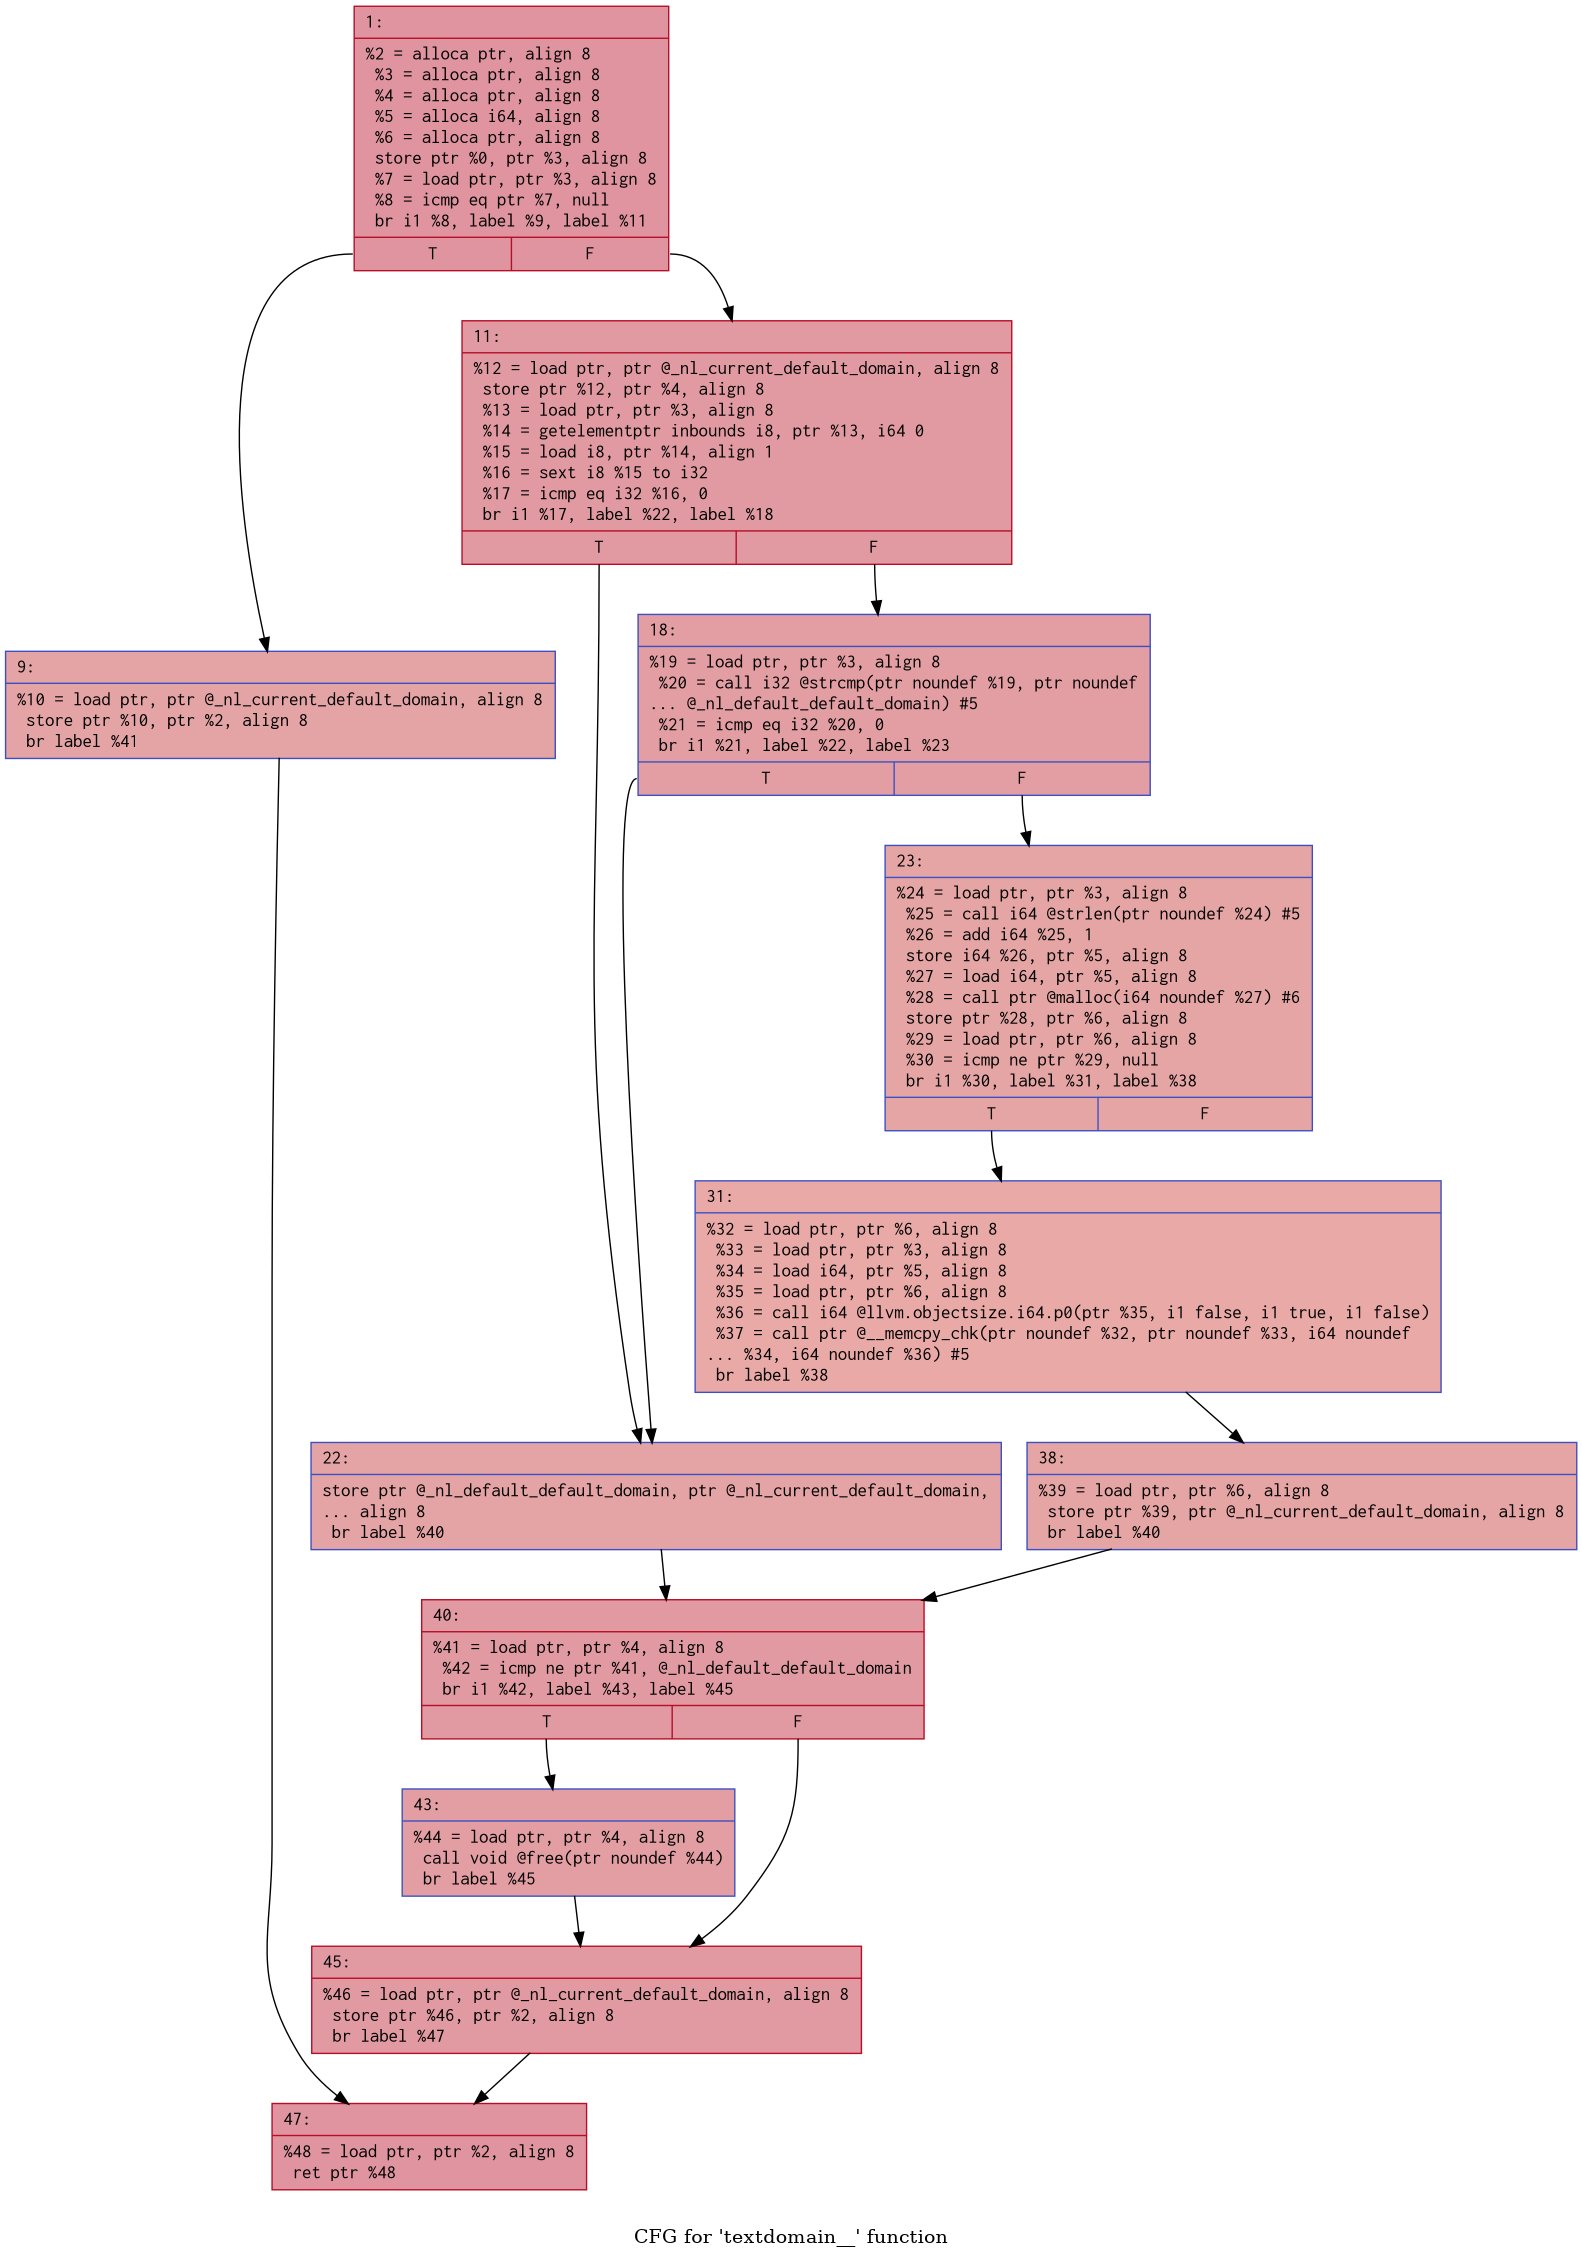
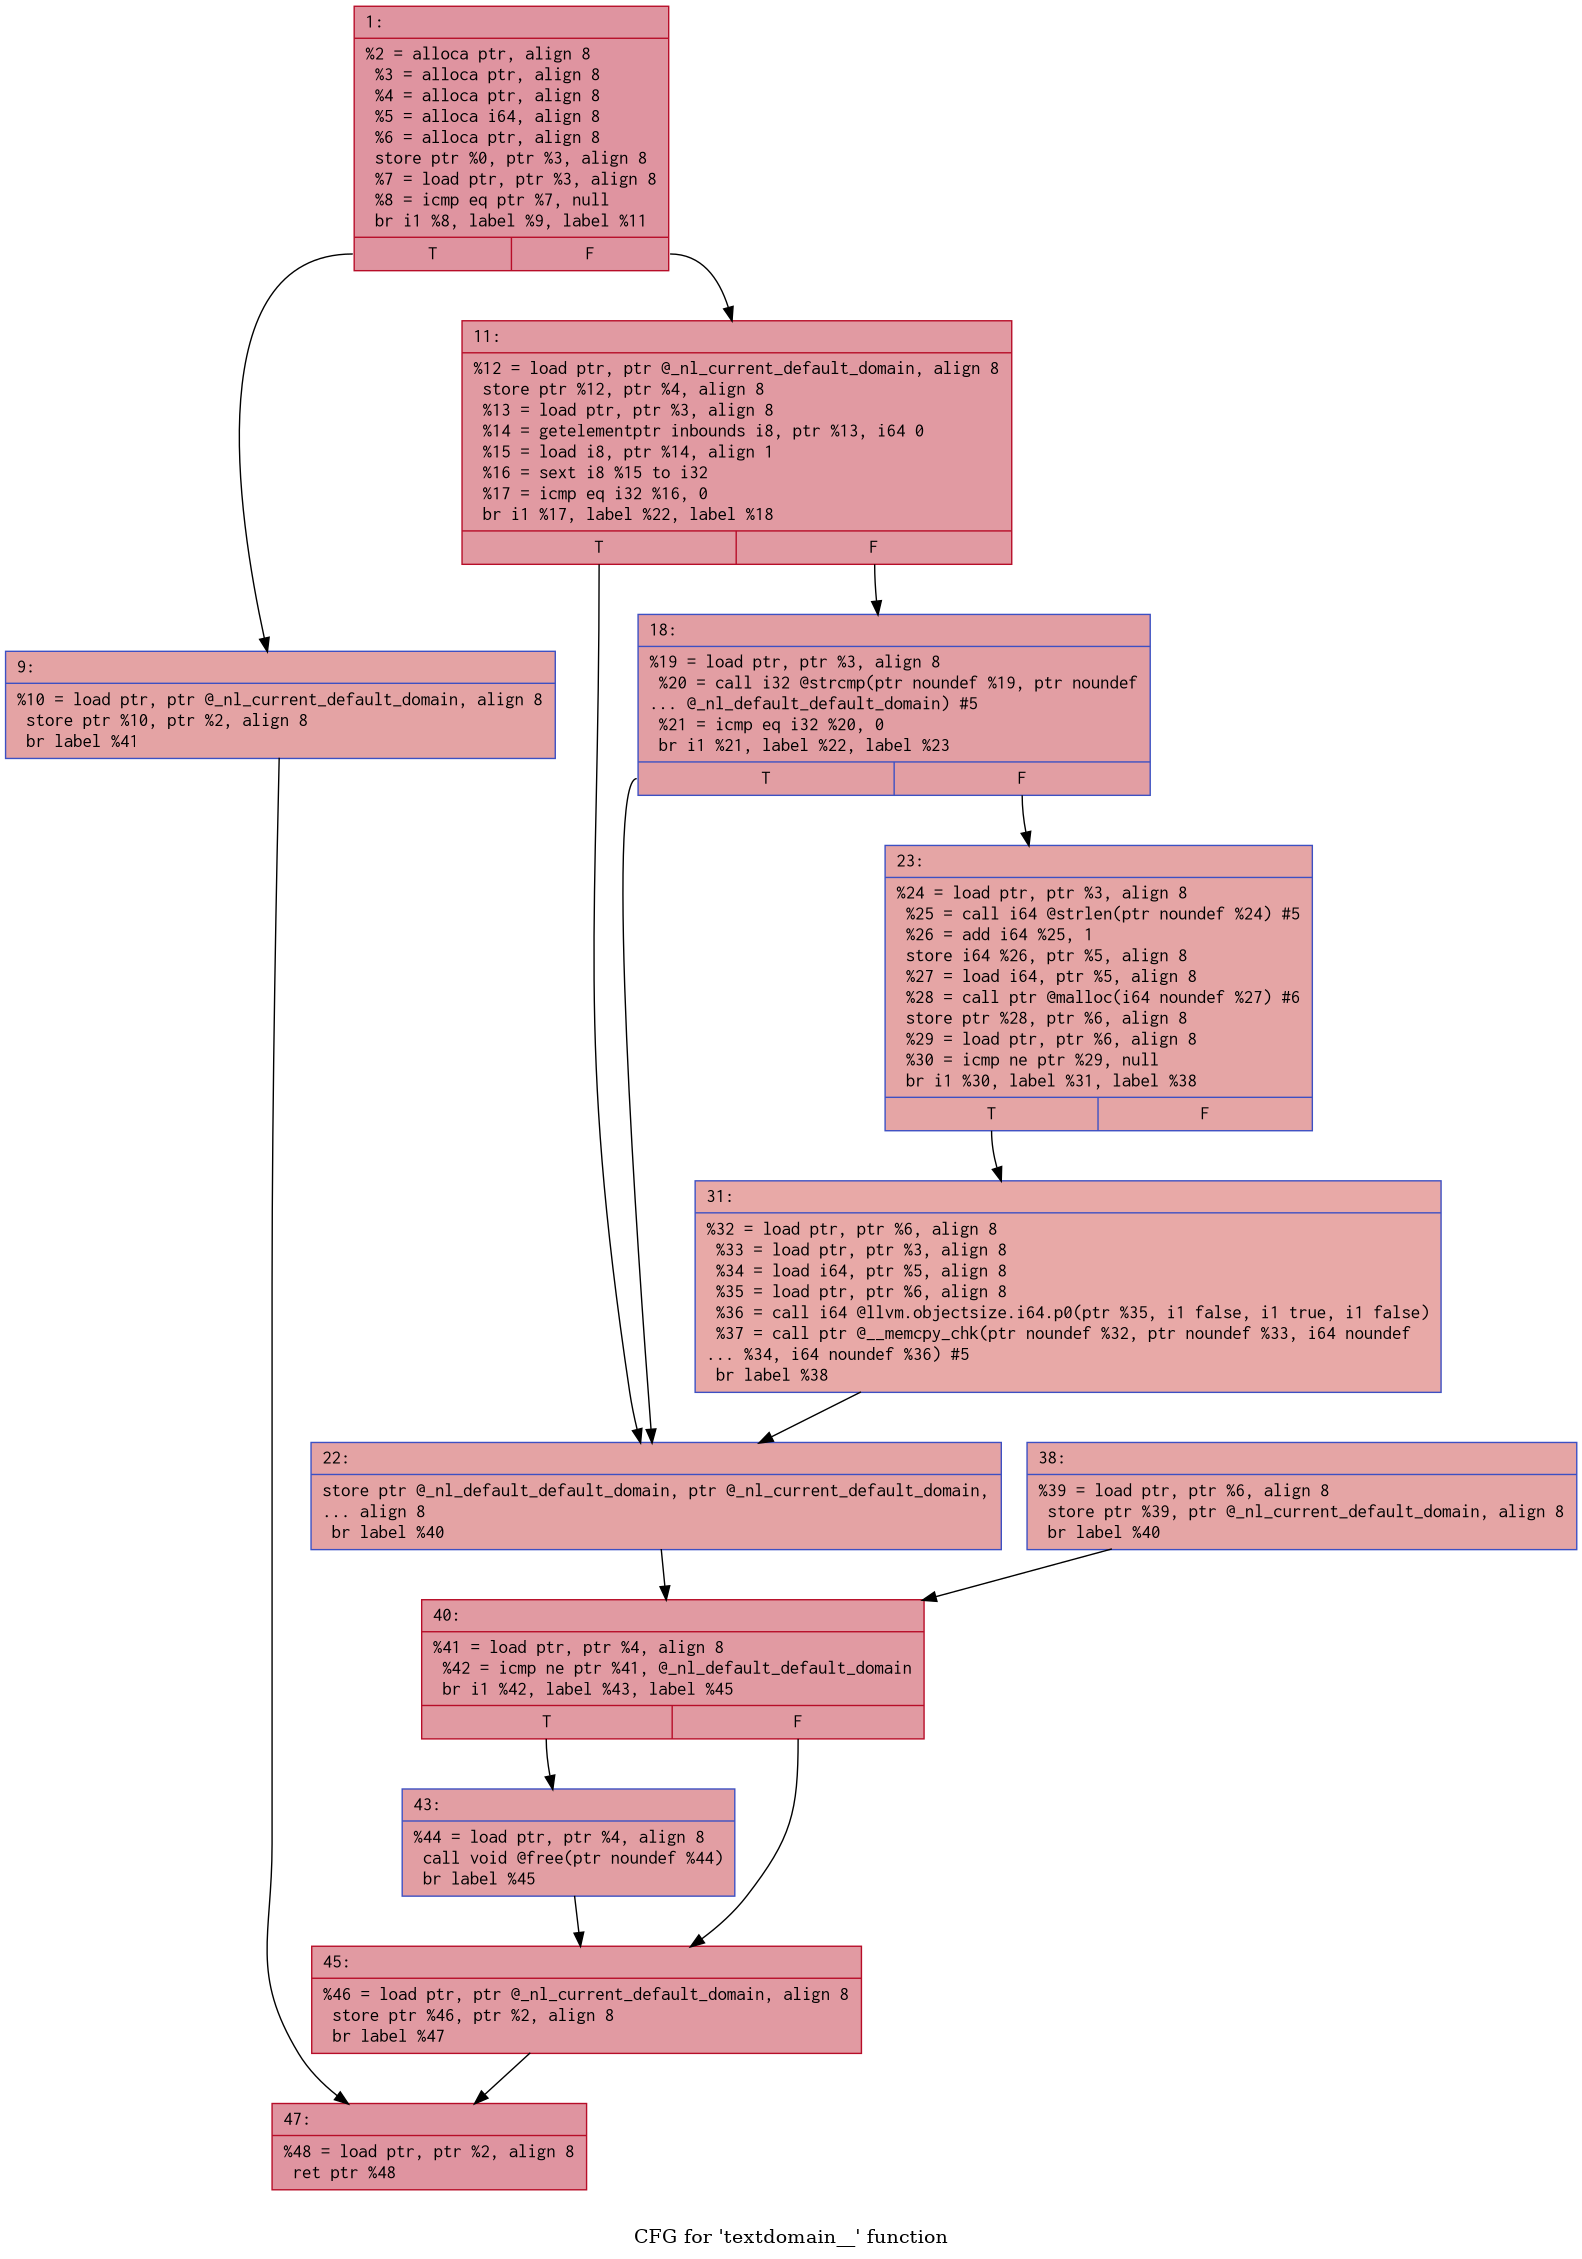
(1209, 1413) -> (816, 1414)
